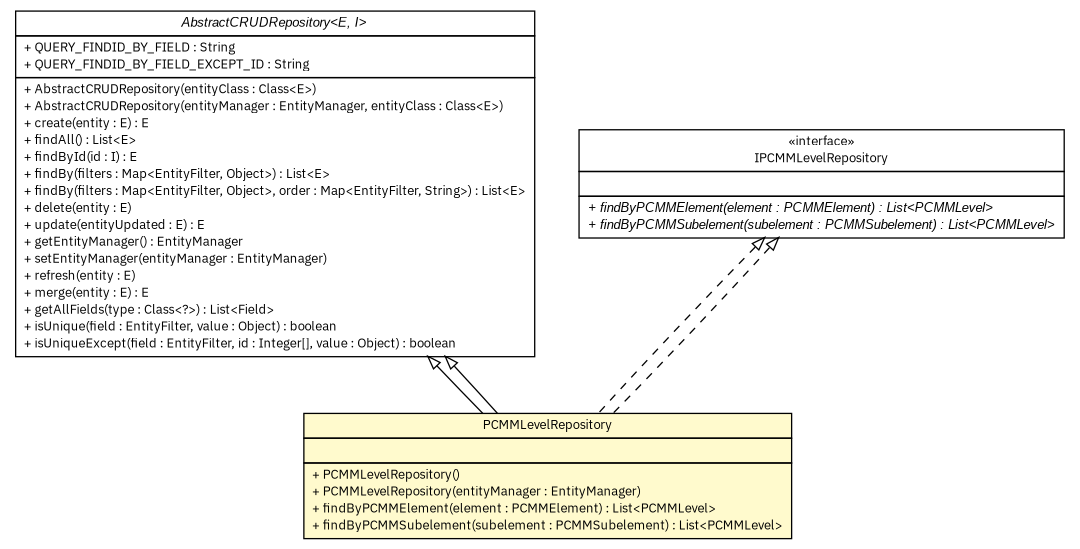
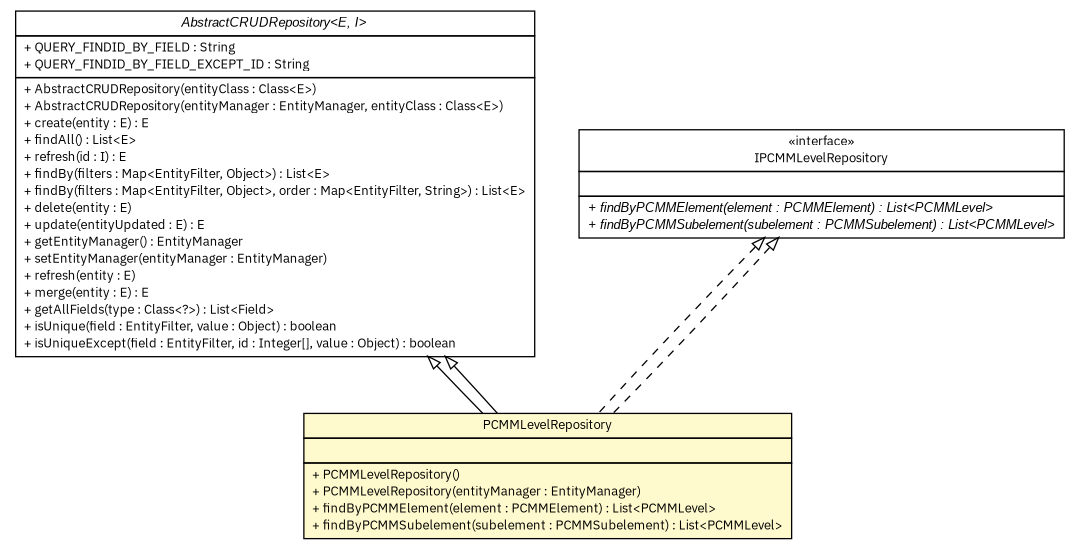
(81, 157) -> (76, 157)
